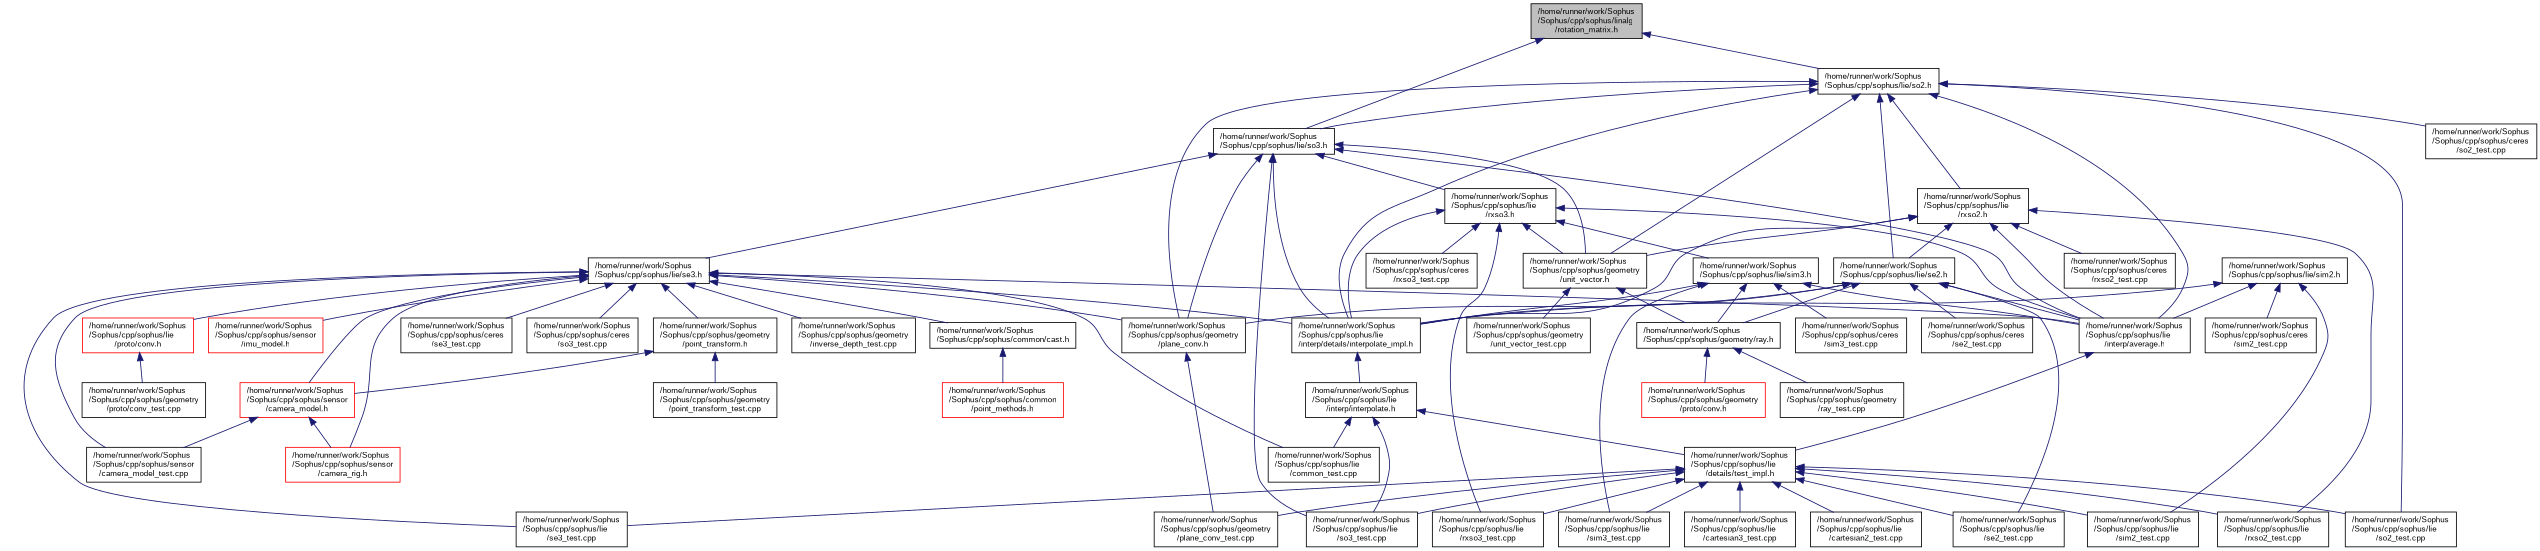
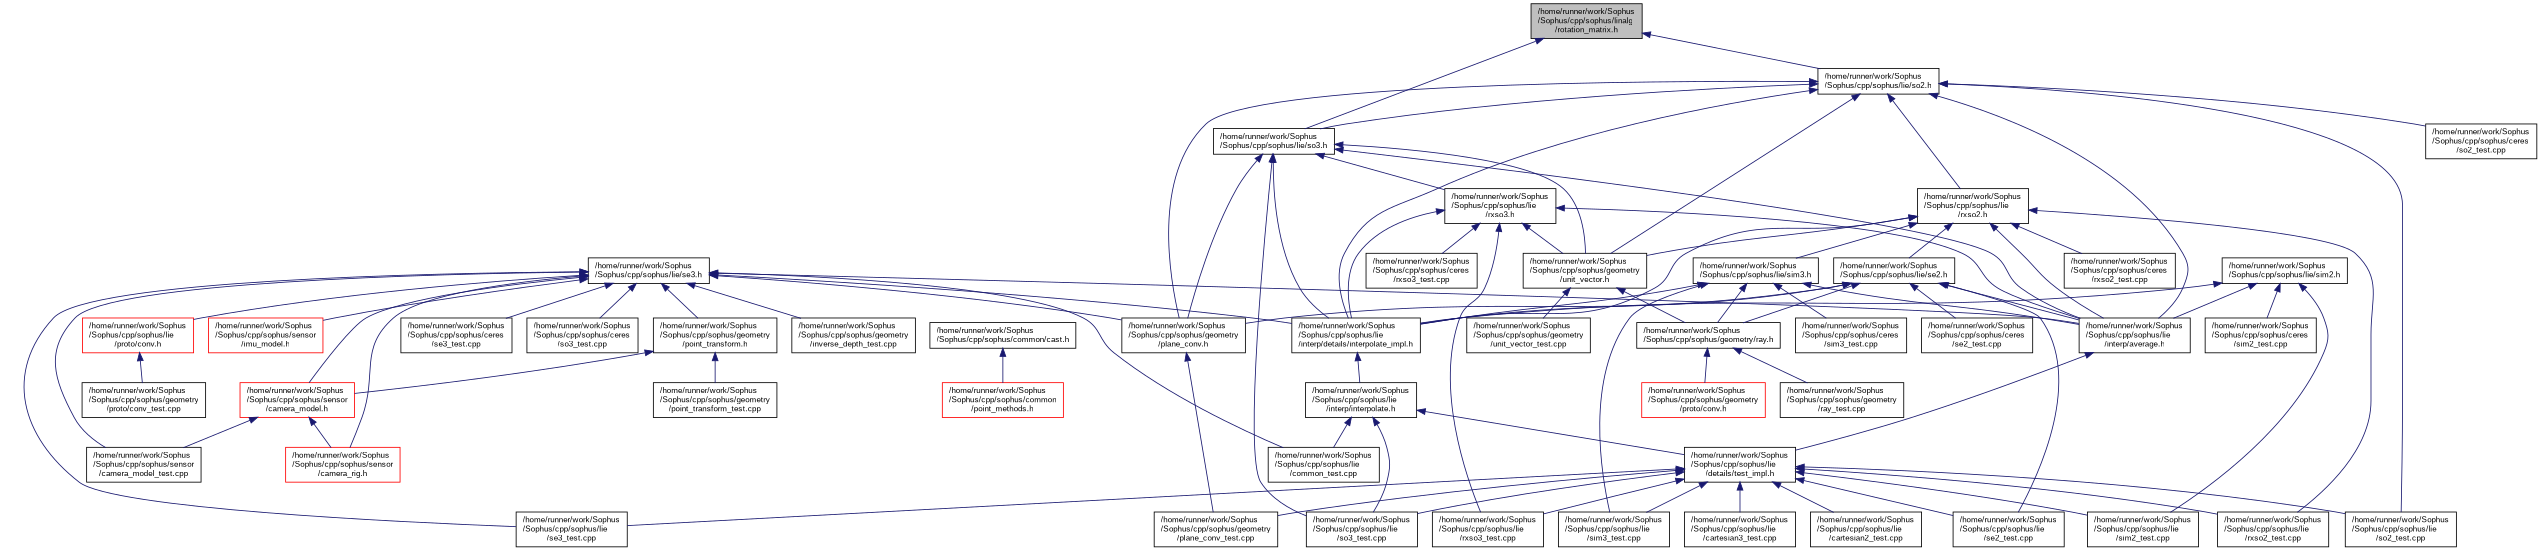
(1887, 180) -> none
(957, 207) -> none
(1640, 241) -> (1853, 242)
(833, 302) -> none
